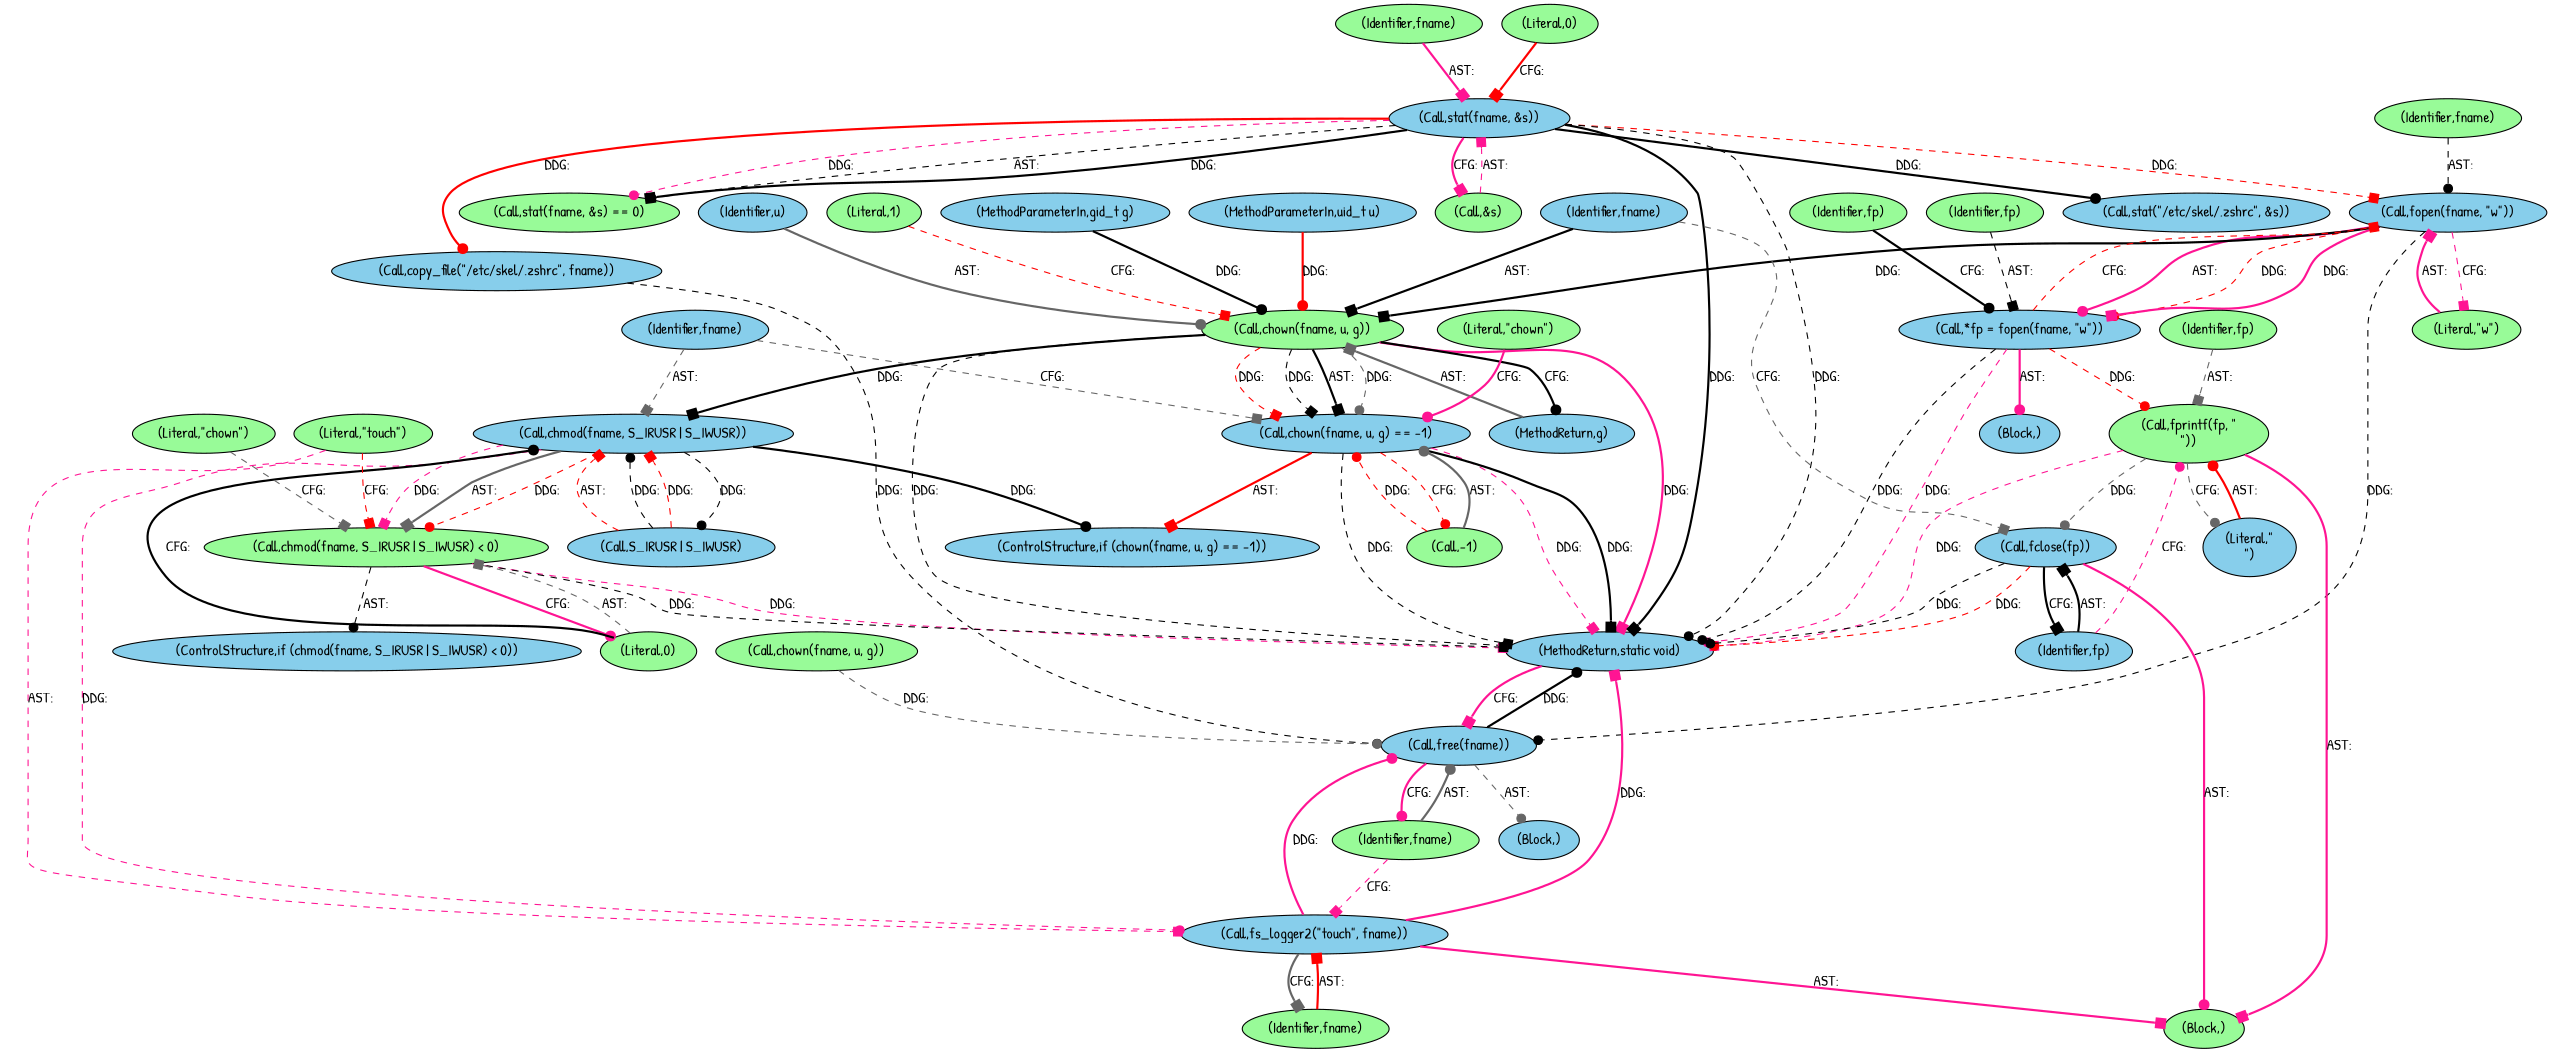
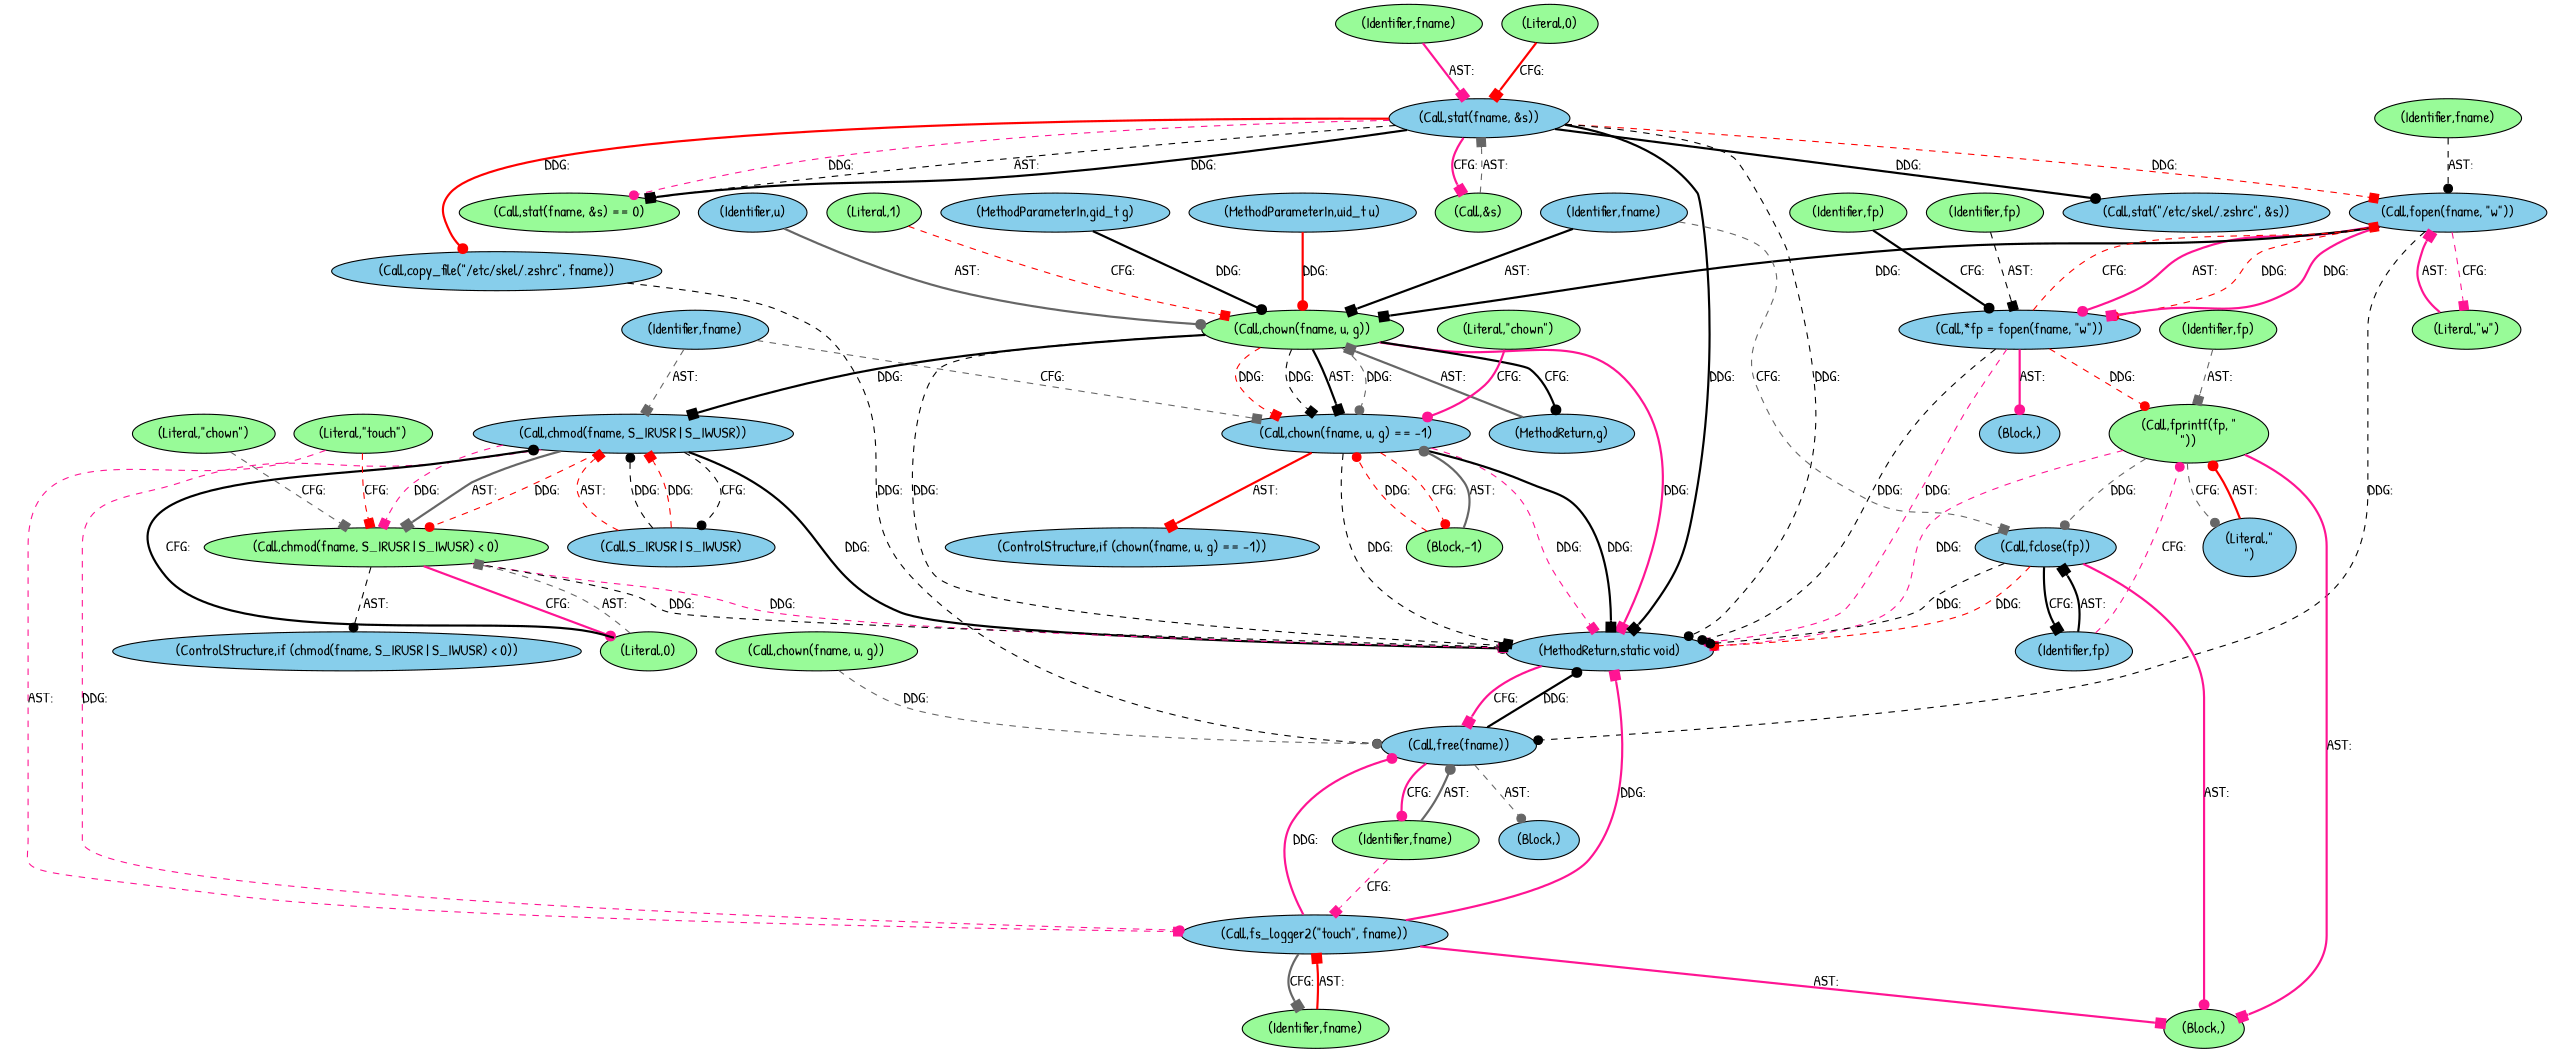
(1482, 171) -> (1482, 171)
(920, 474) -> (934, 620)
(735, 491) -> (735, 491)
(1455, 547) -> (1455, 547)
